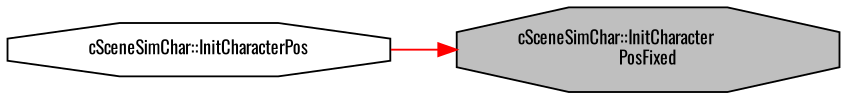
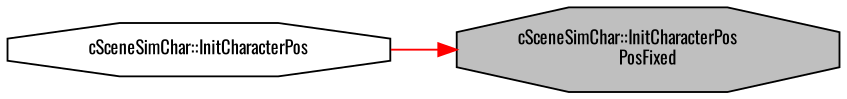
(648, 50) -> (648, 50)
